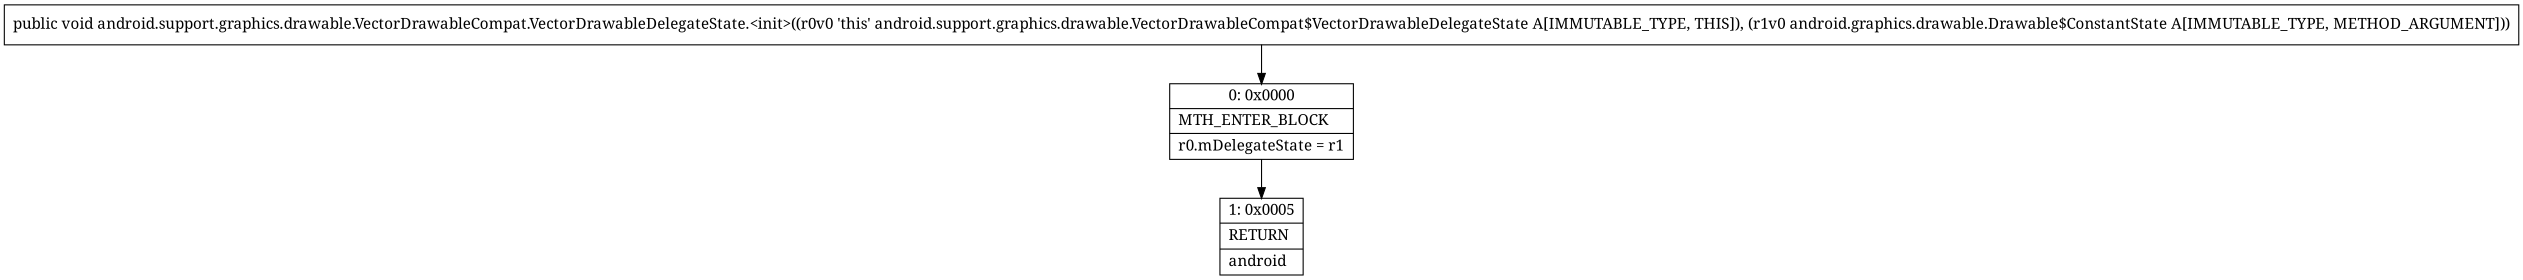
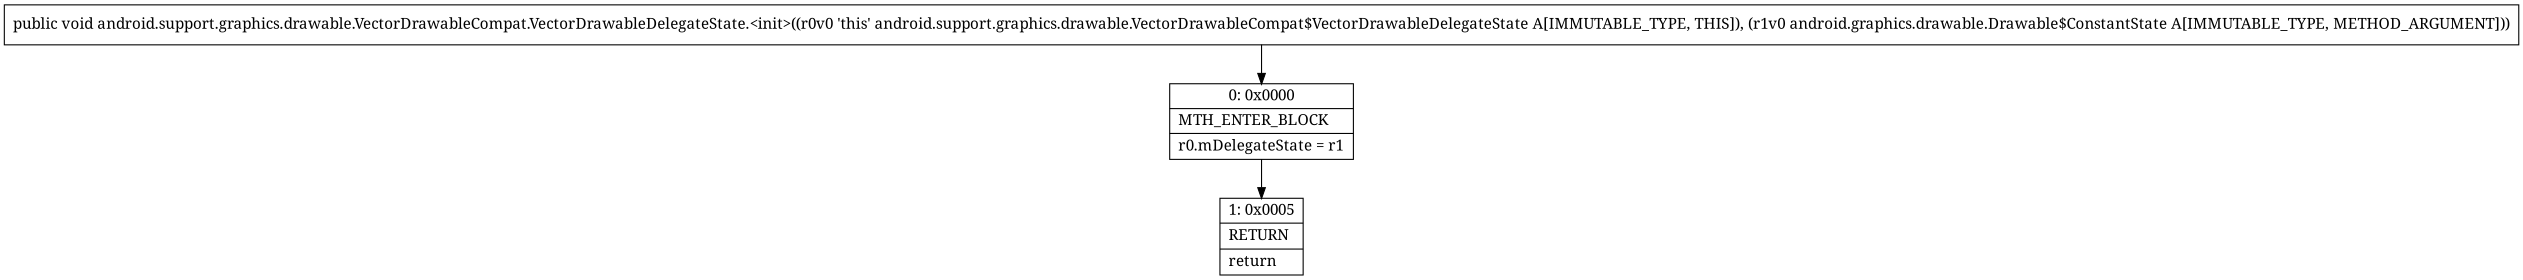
(1258, 261) -> (1253, 261)
